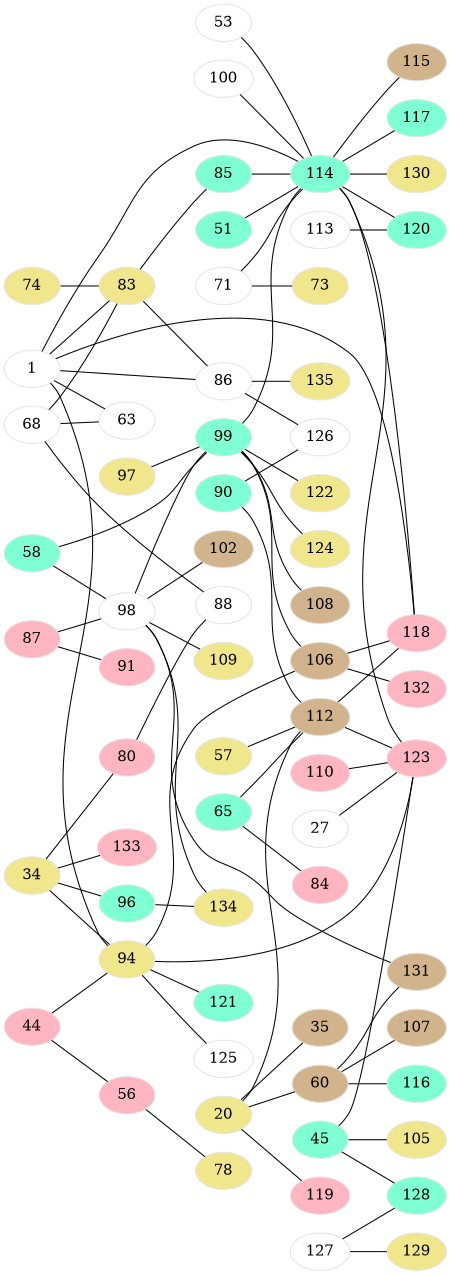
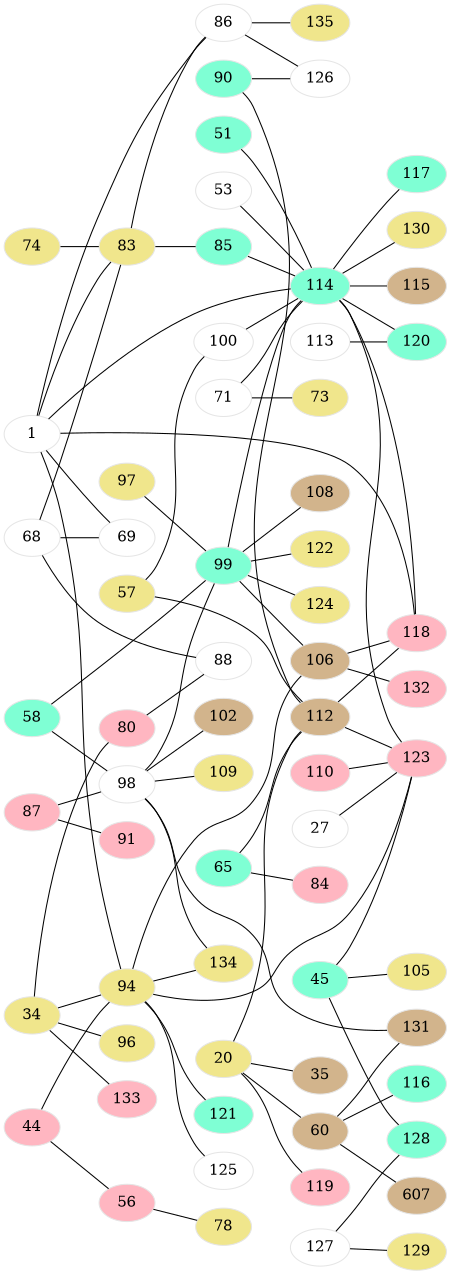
(127, 421) -> (127, 538)
none -> (175, 468)
(127, 903) -> (127, 1043)
(175, 906) -> (175, 976)
(417, 1028) -> (417, 1196)
